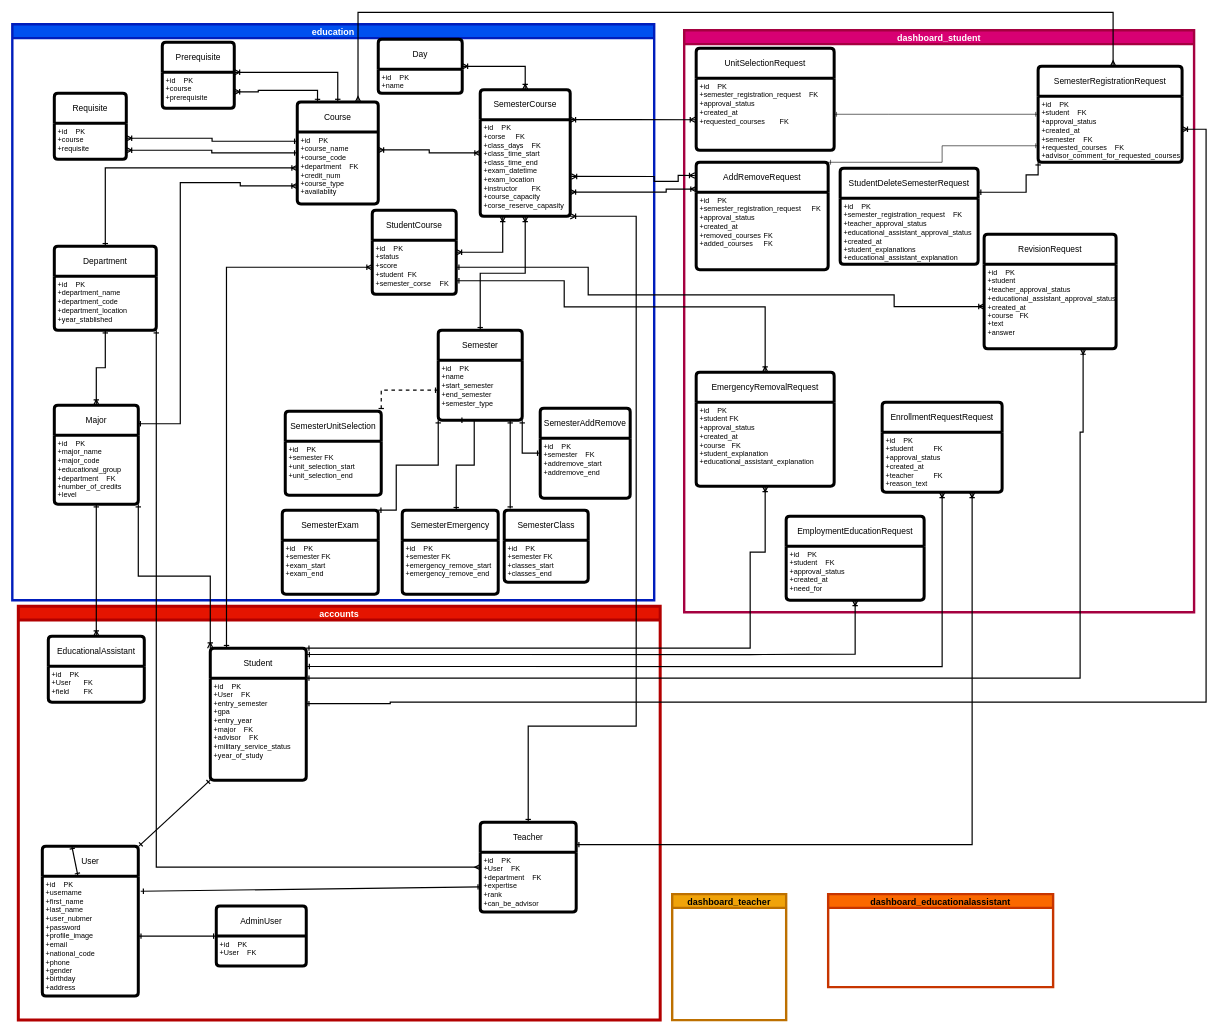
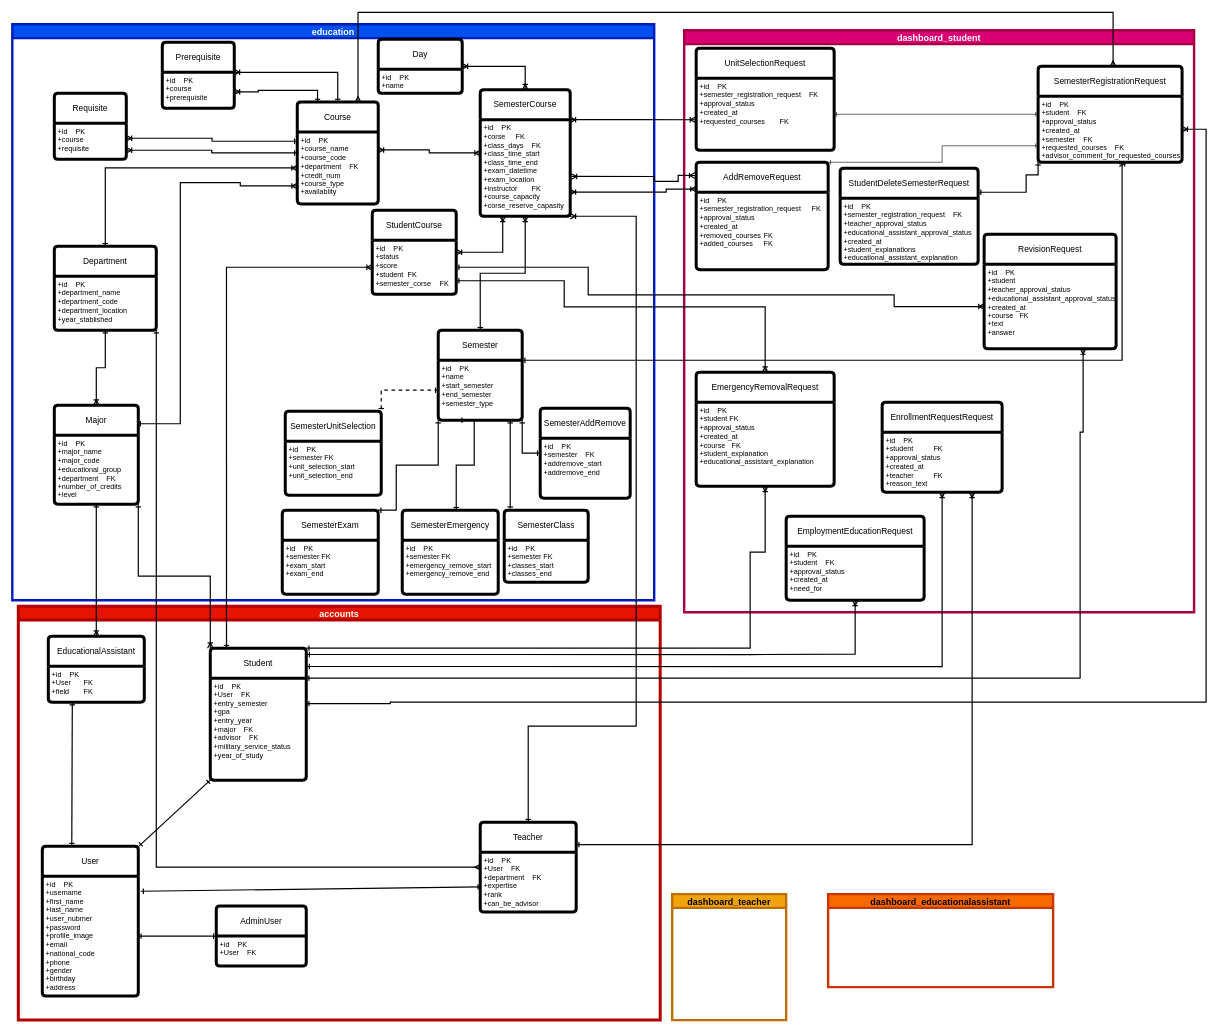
none -> (922, 360)
(75, 861) -> (72, 776)
